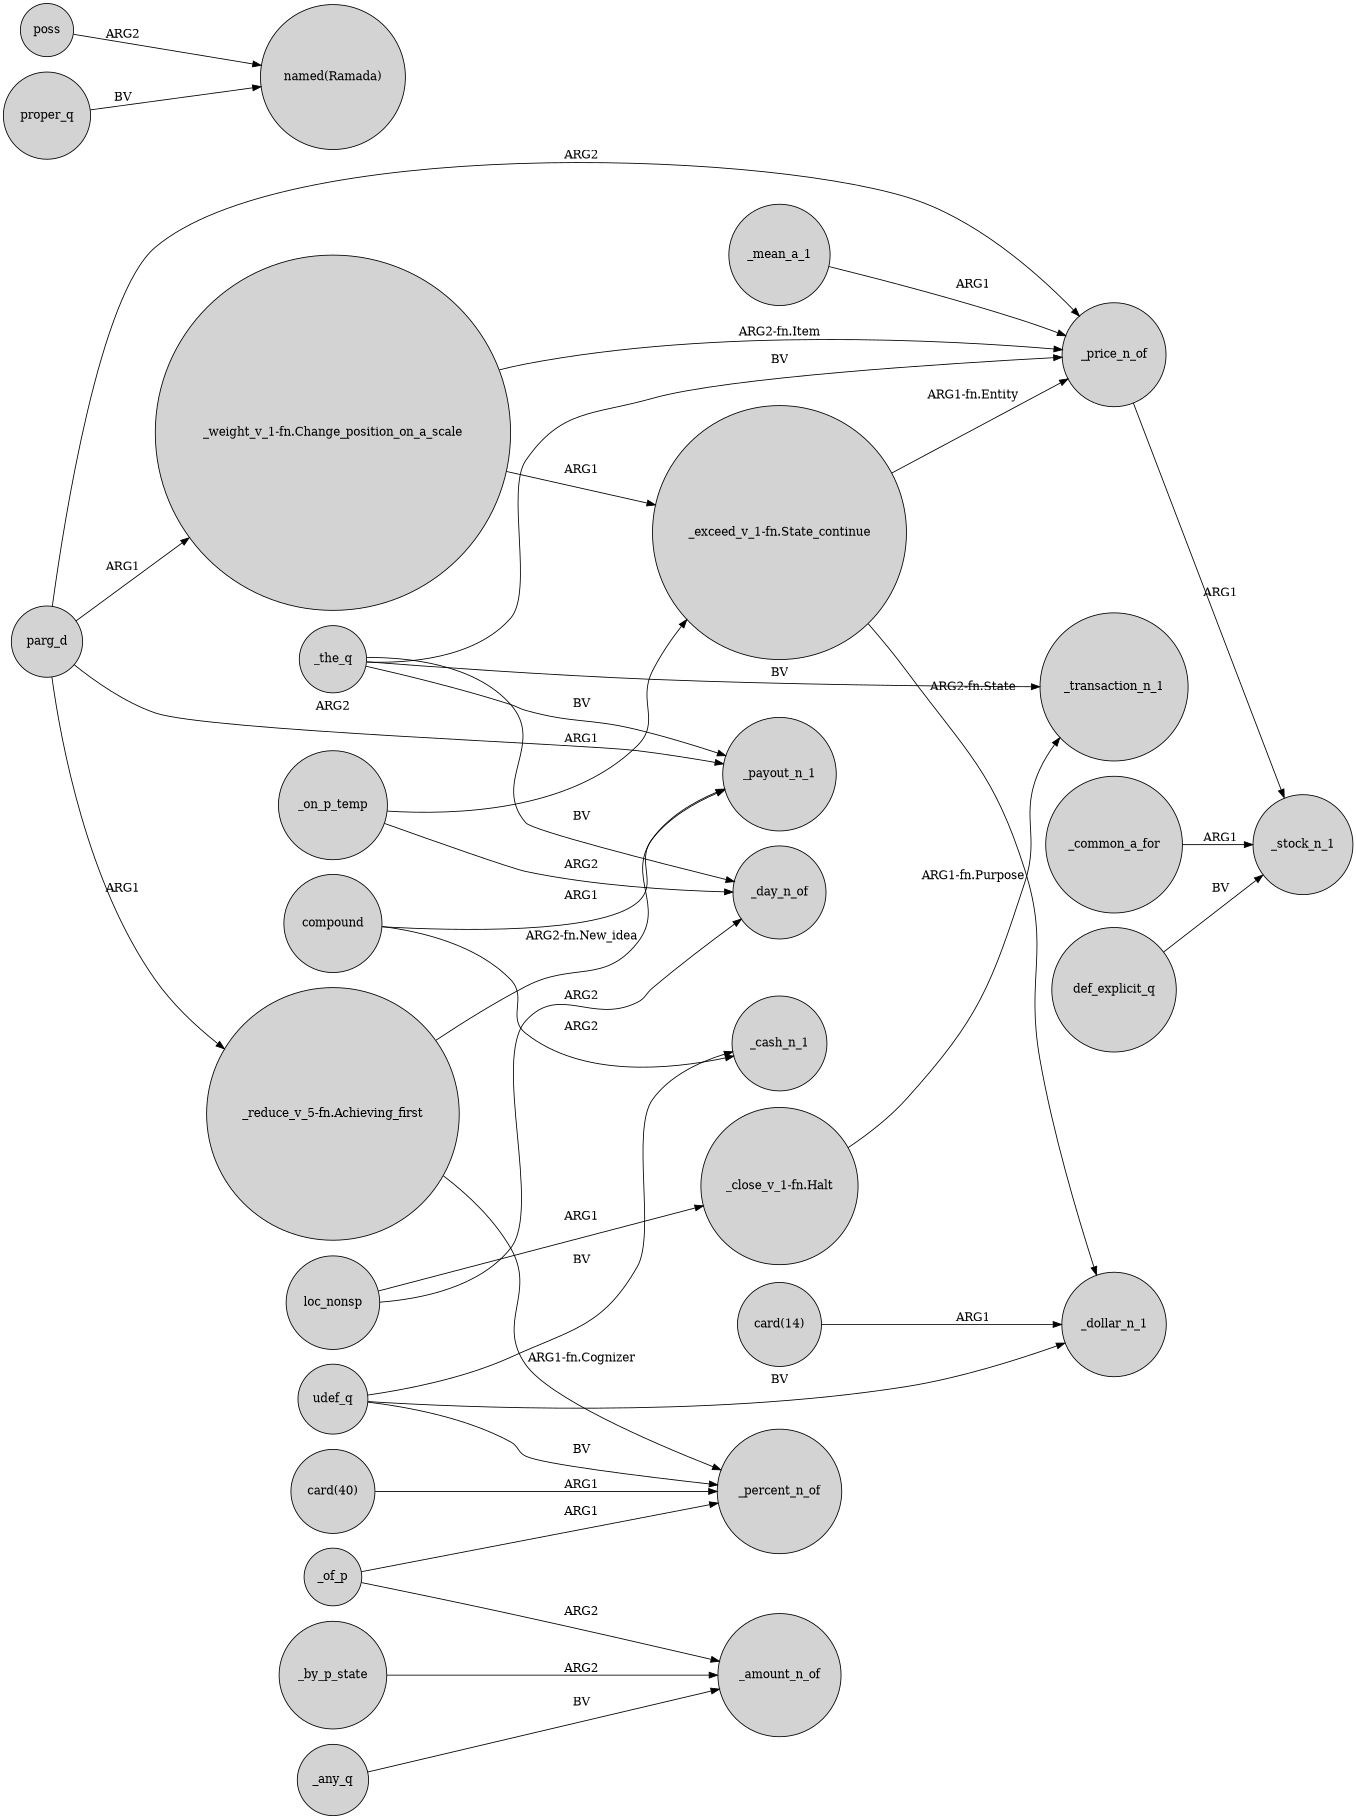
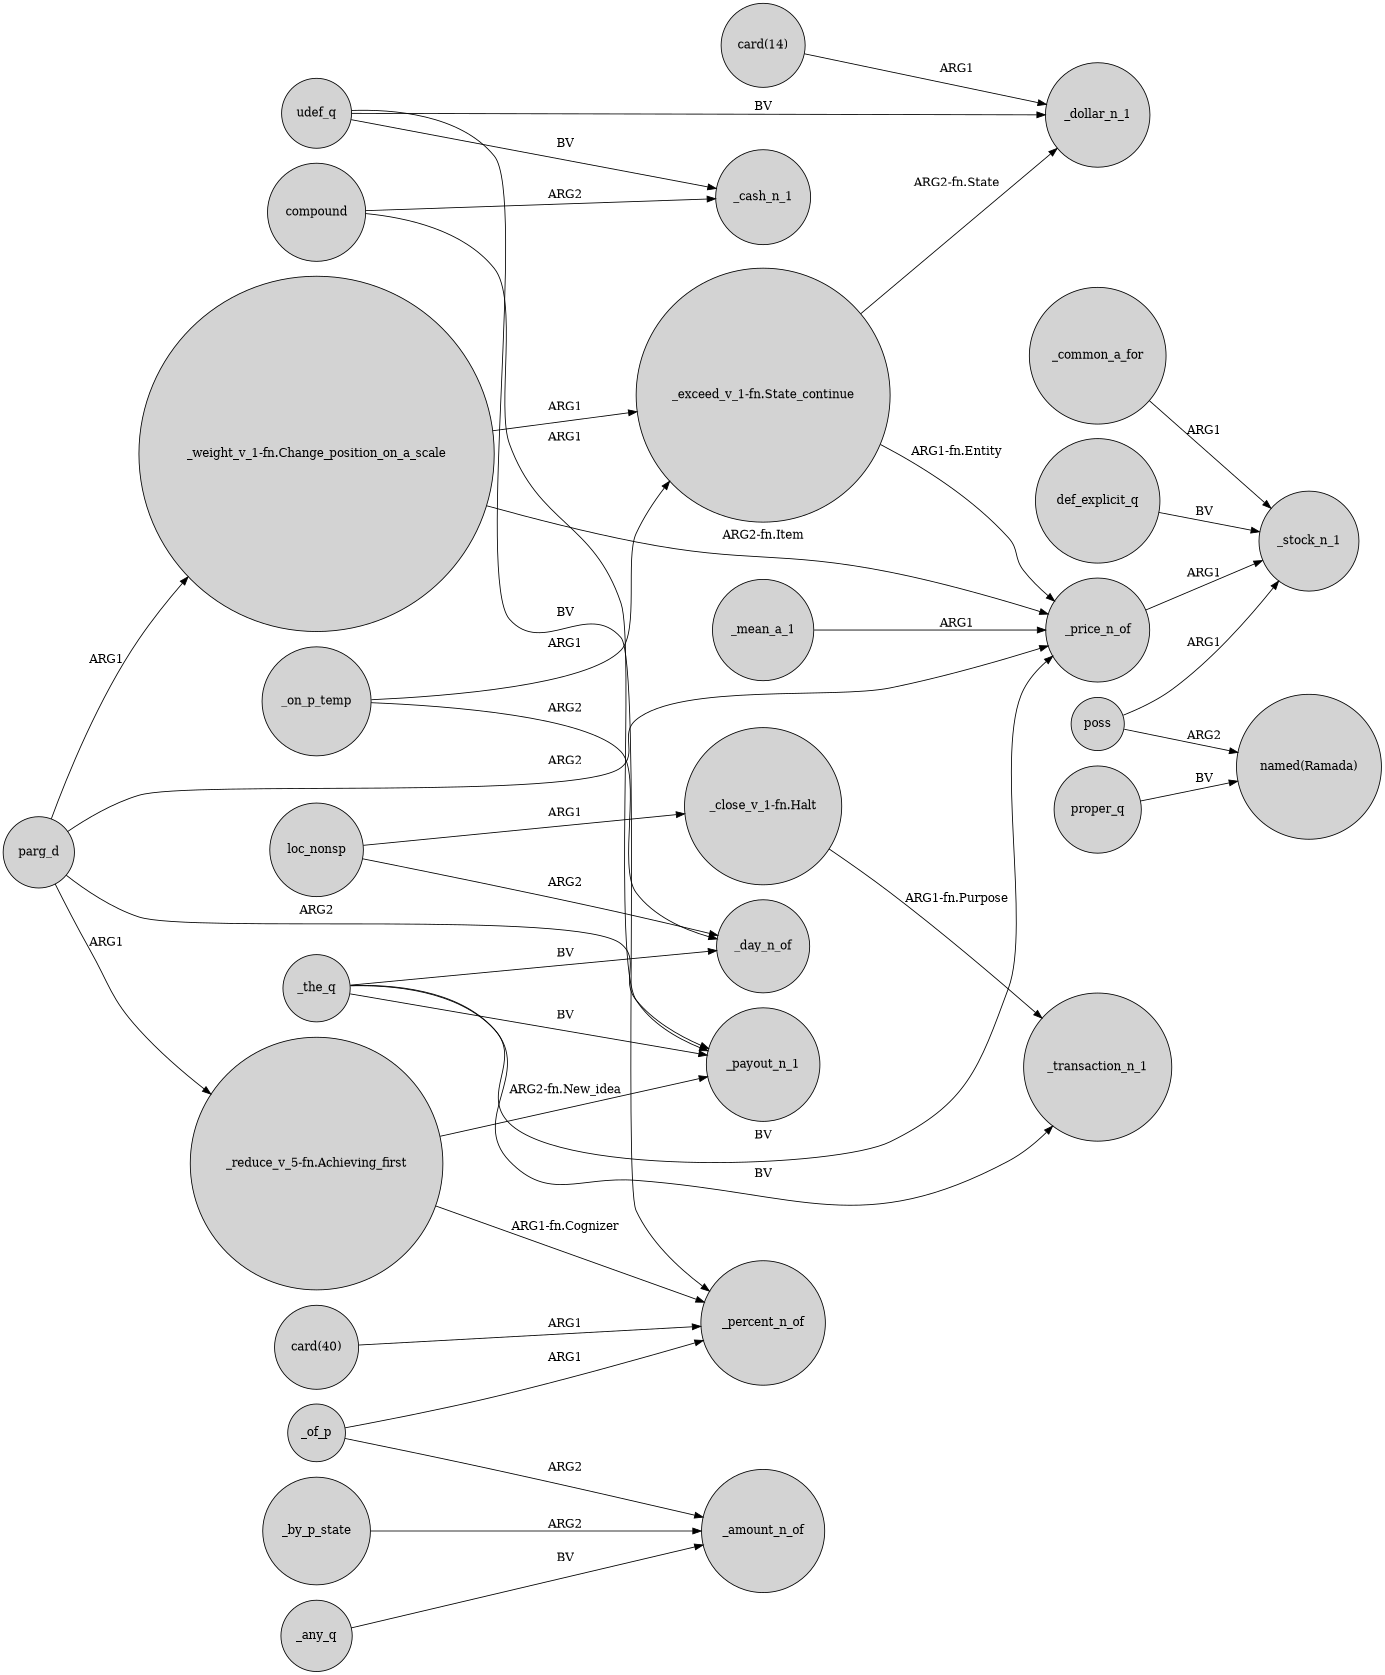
none -> (1206, 661)
